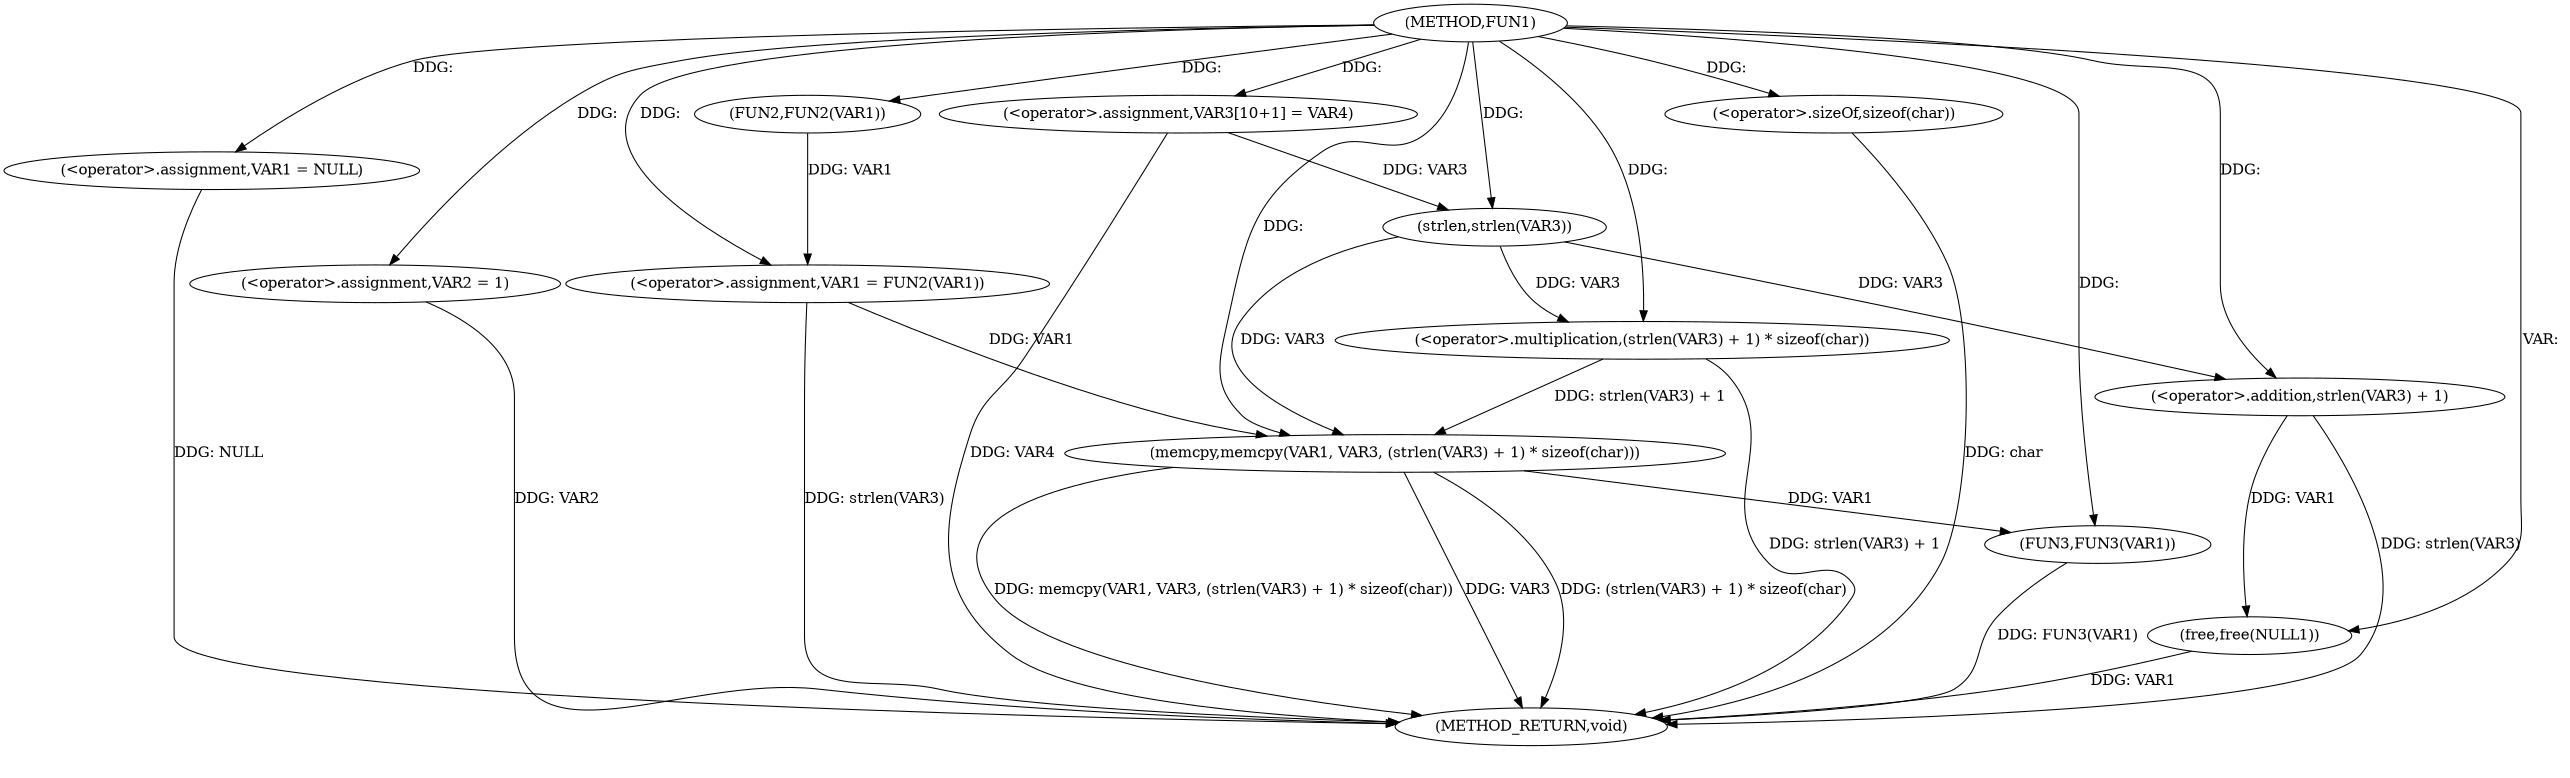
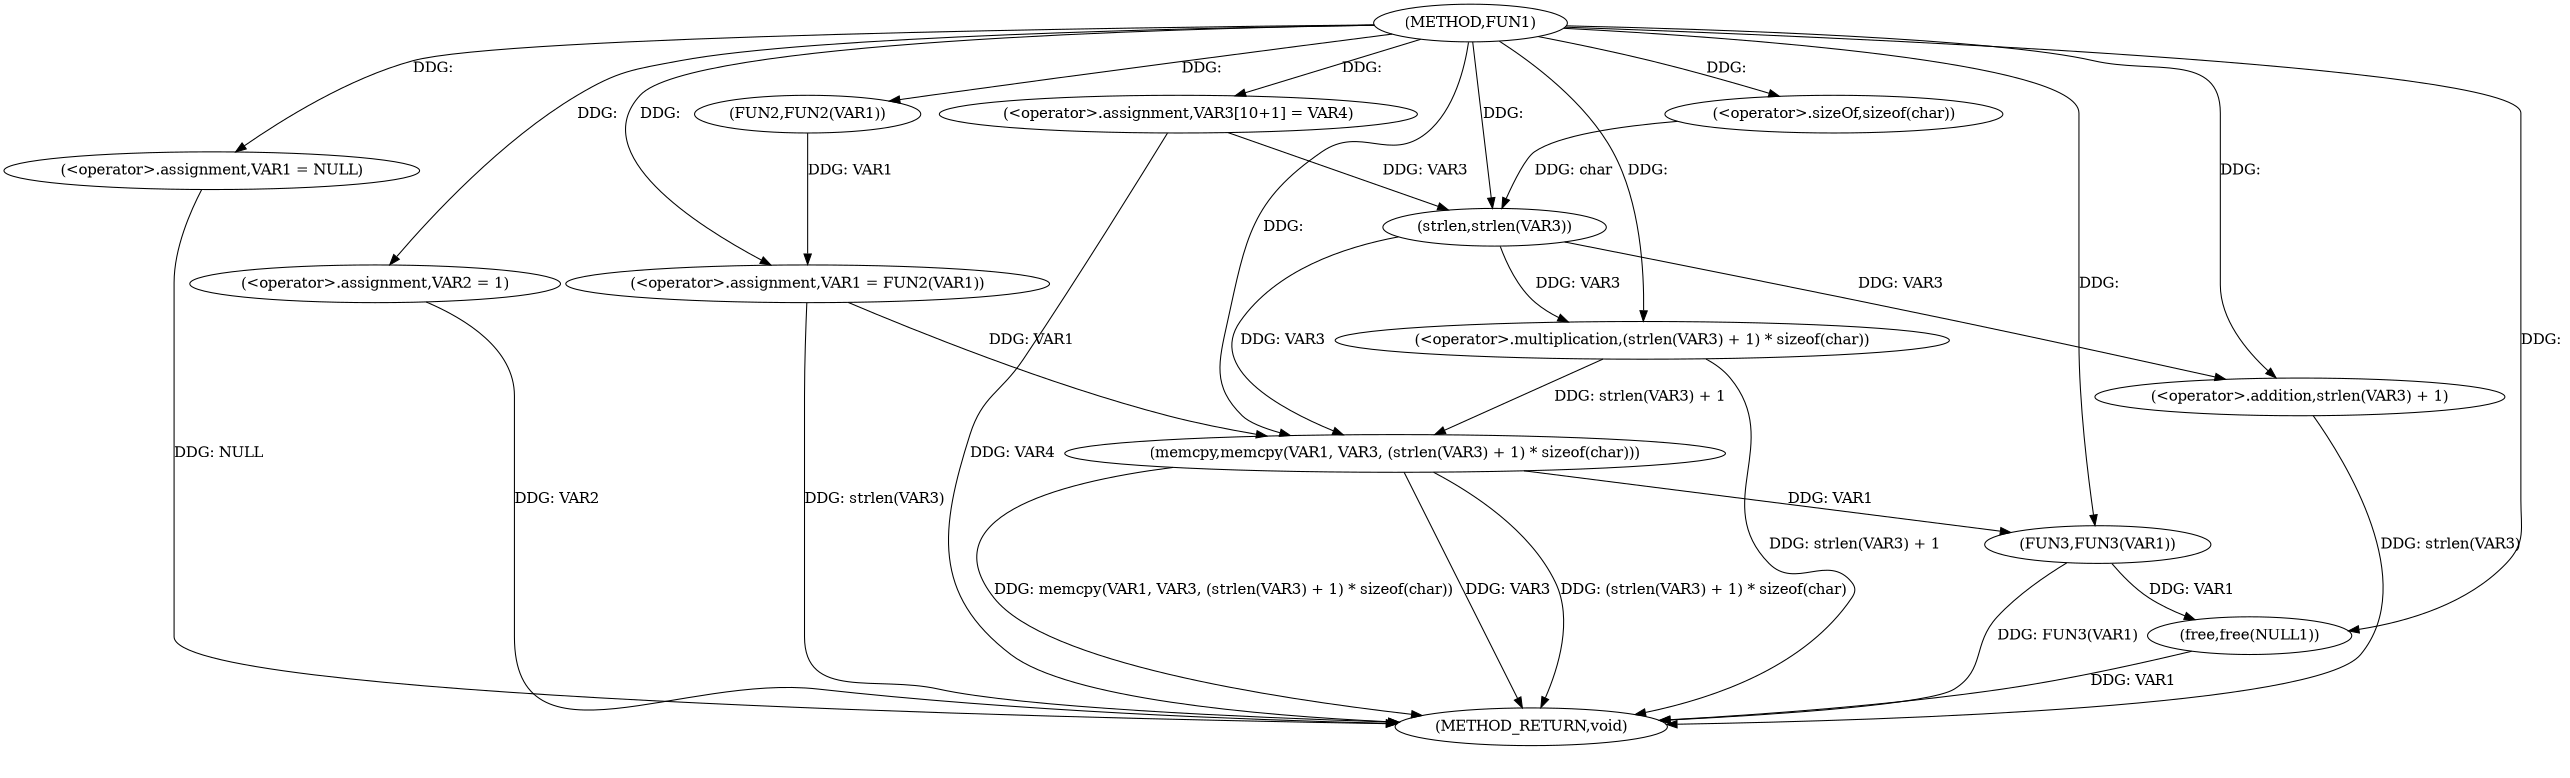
(2543, 340) -> (2543, 340)
(1959, 497) -> (1578, 136)
(2248, 506) -> (2145, 595)
